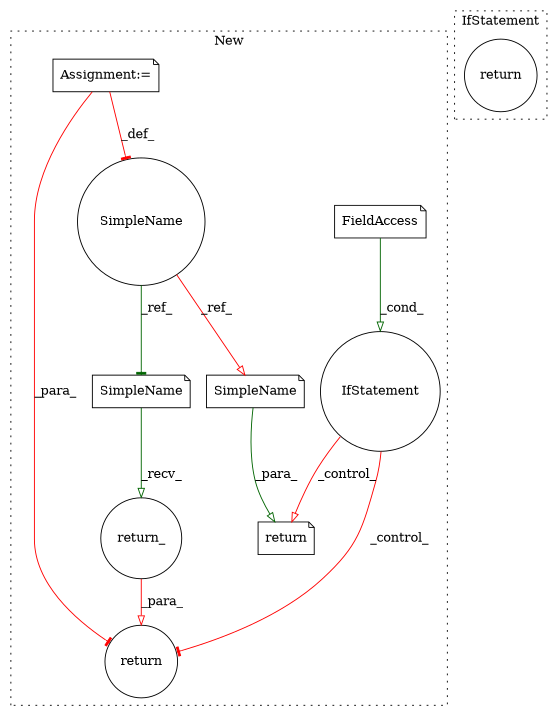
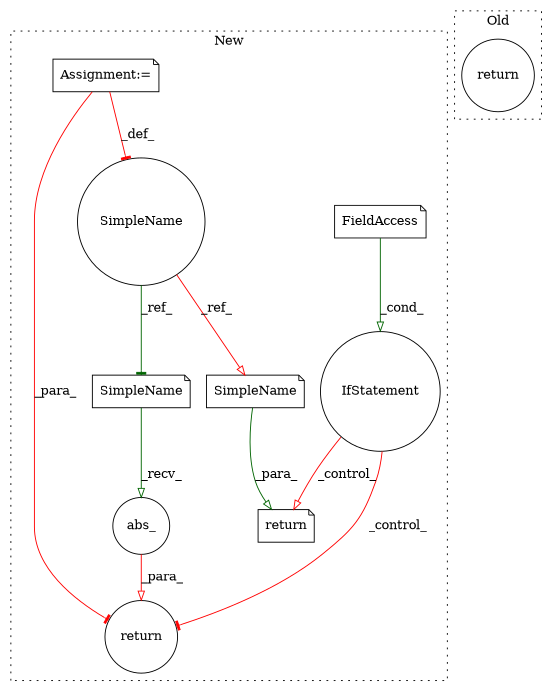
(501, 21) -> (498, 21)
(141, 538) -> (141, 526)
